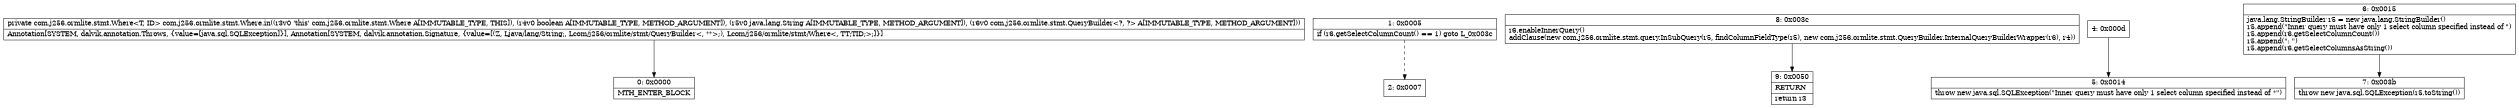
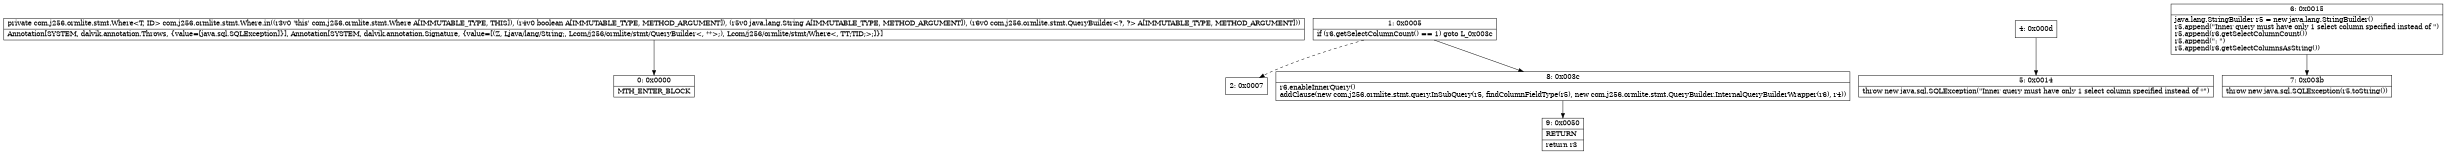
none -> (1476, 55)
